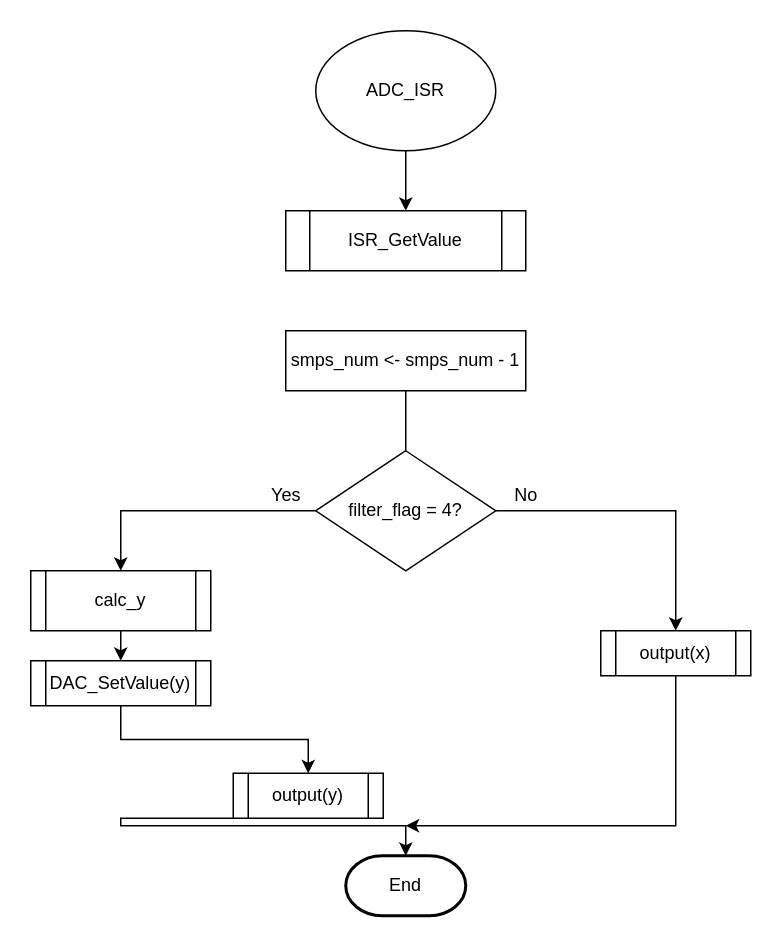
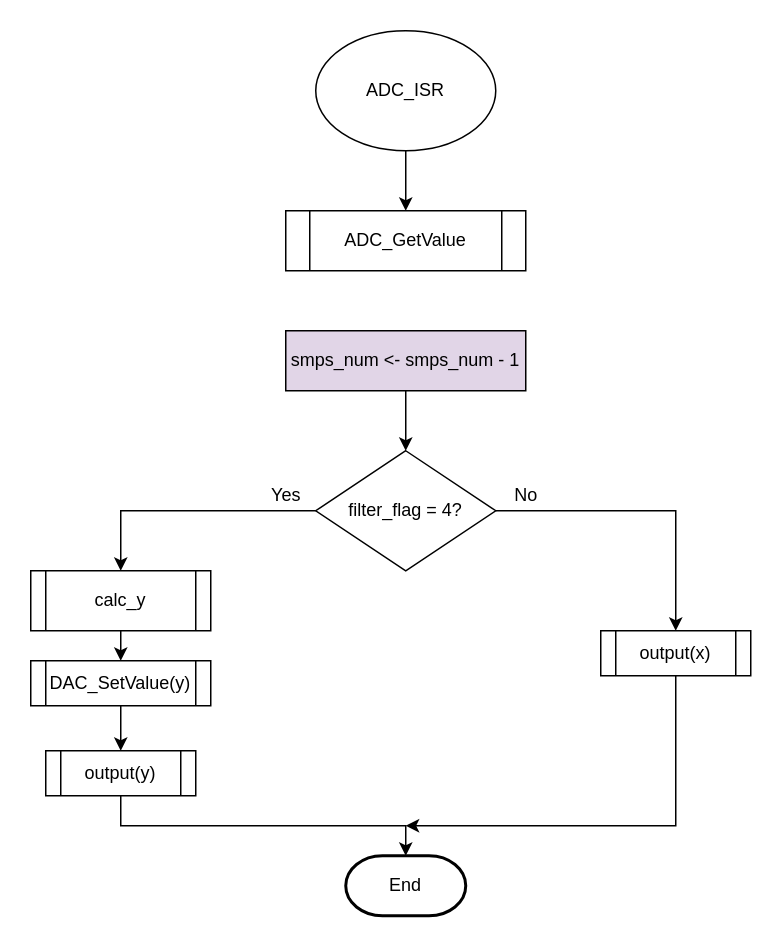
(406, 241) -> (406, 241)
(406, 361) -> (406, 361)
(406, 443) -> (406, 439)
(308, 796) -> (121, 773)
